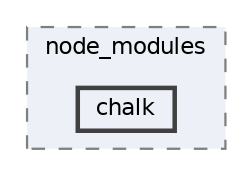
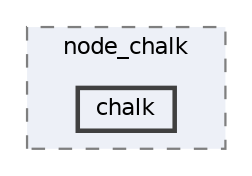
(126, 48) -> (126, 48)
